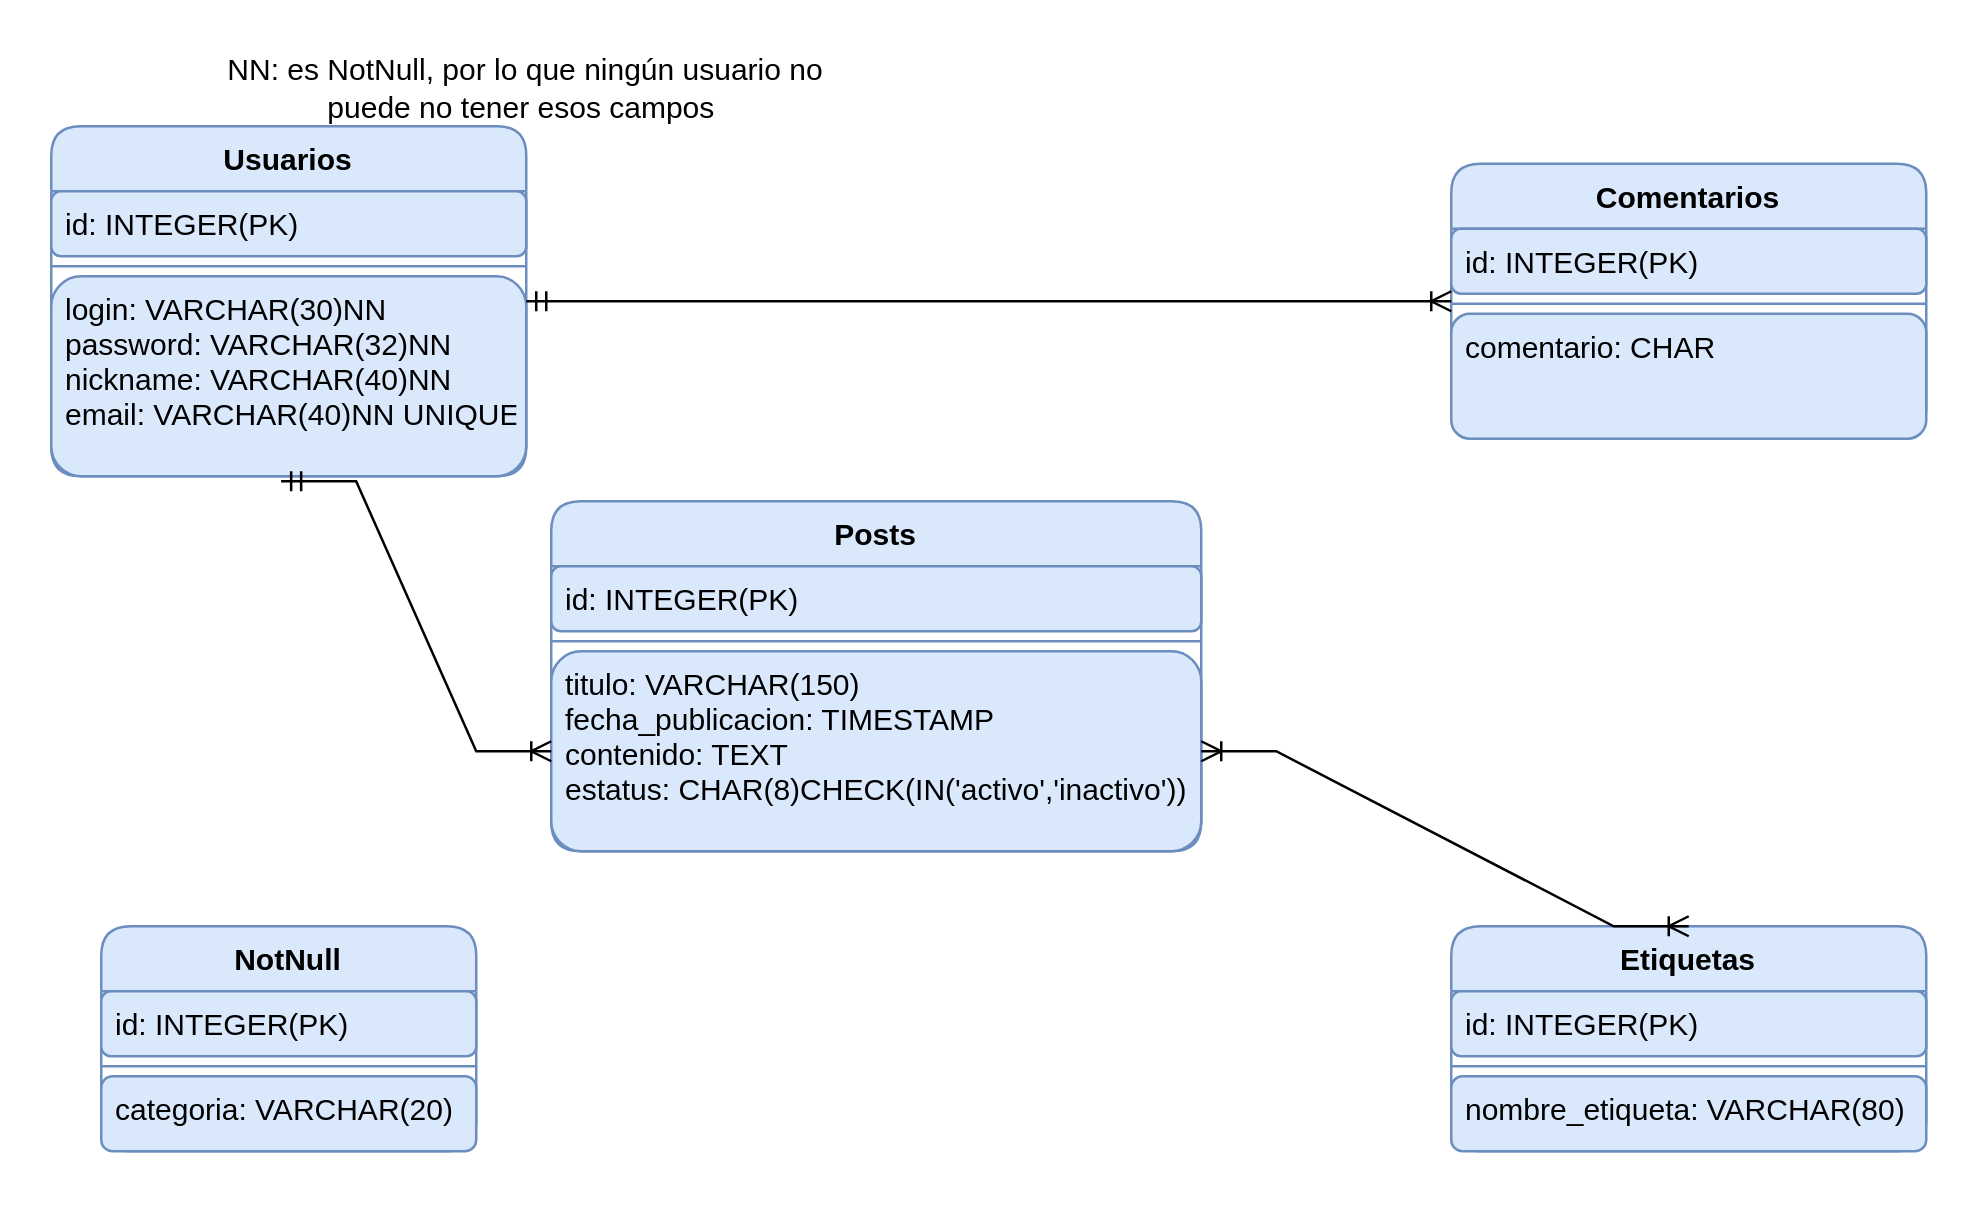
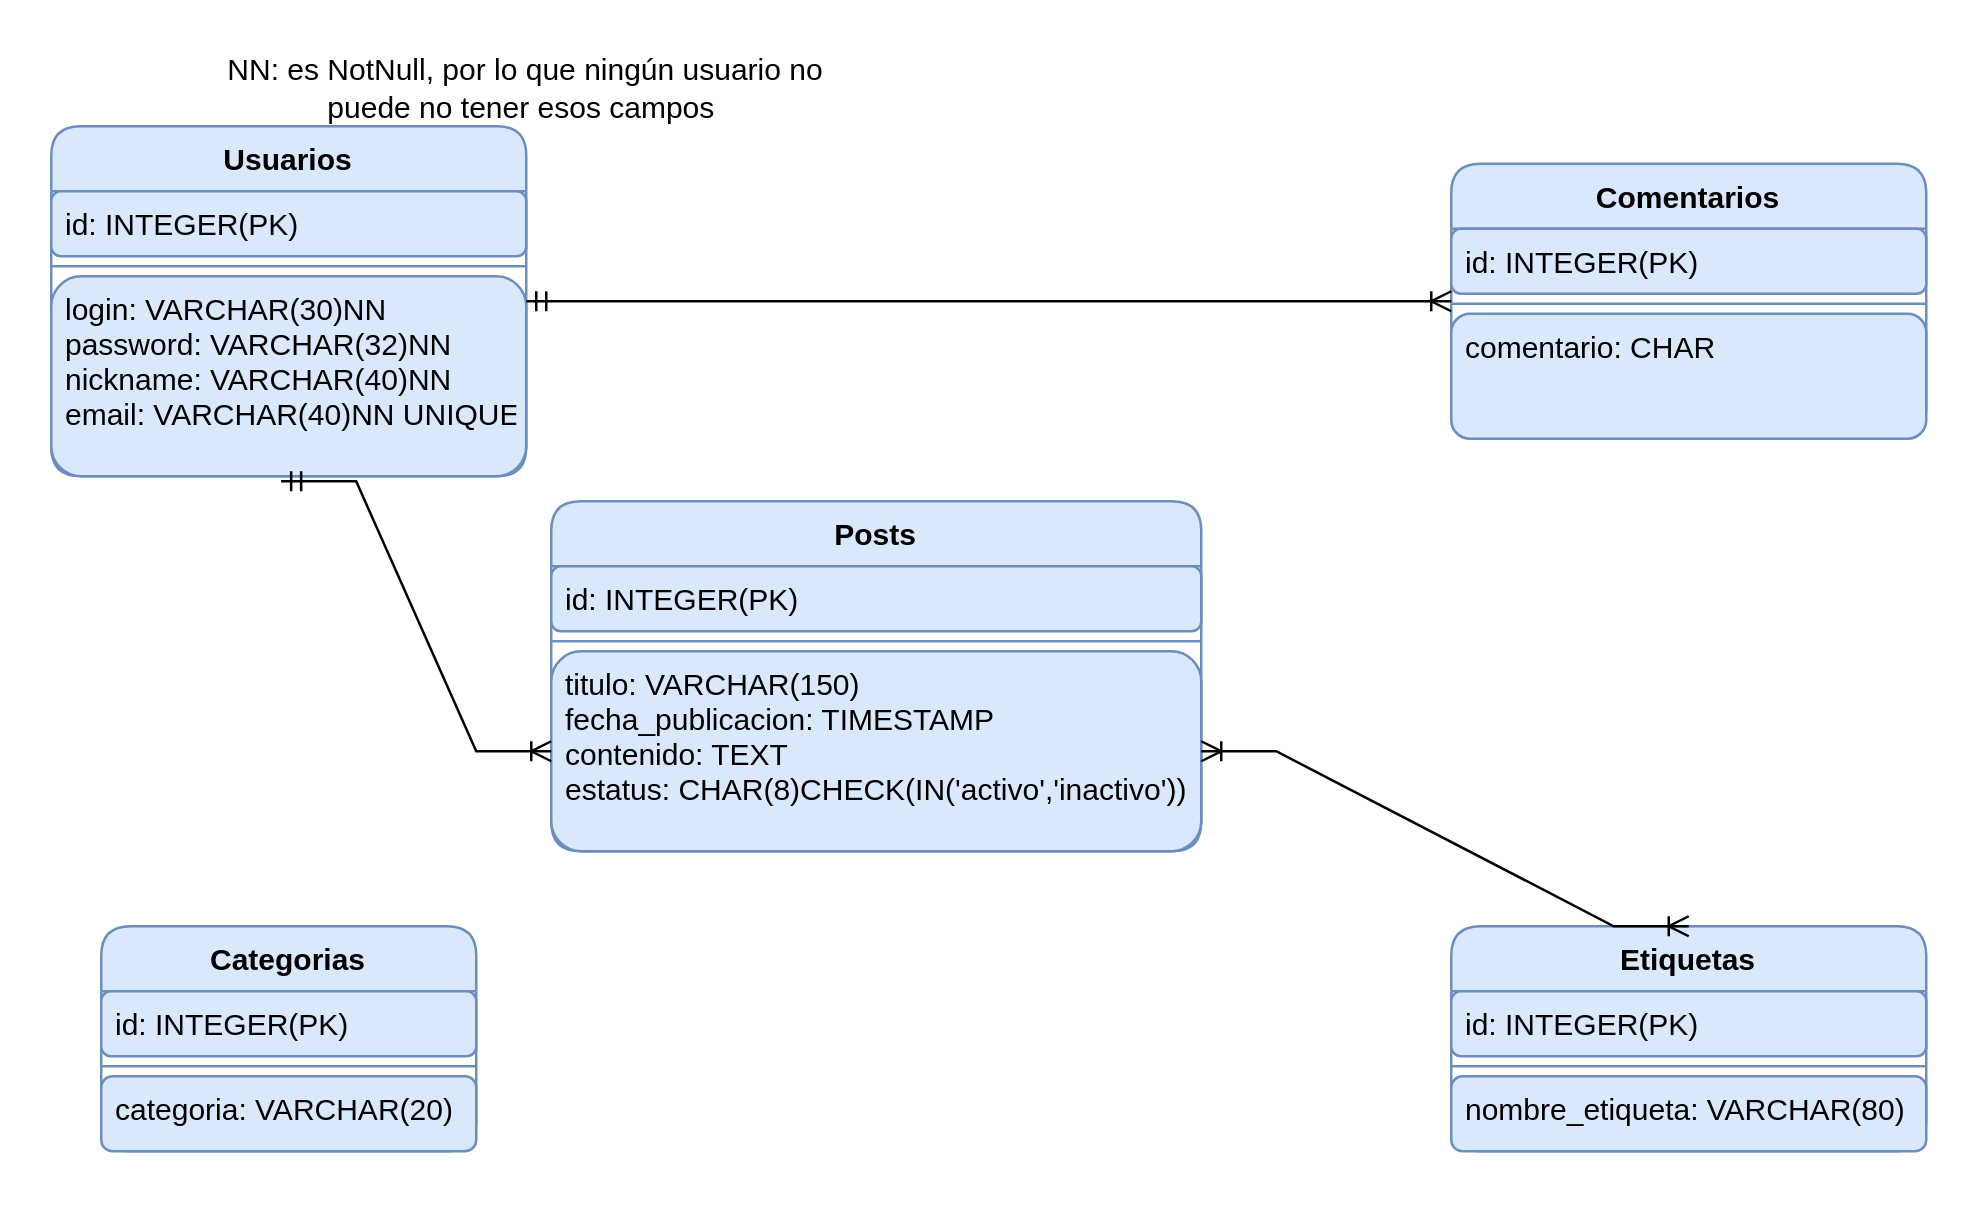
(288, 960) -> (288, 960)
